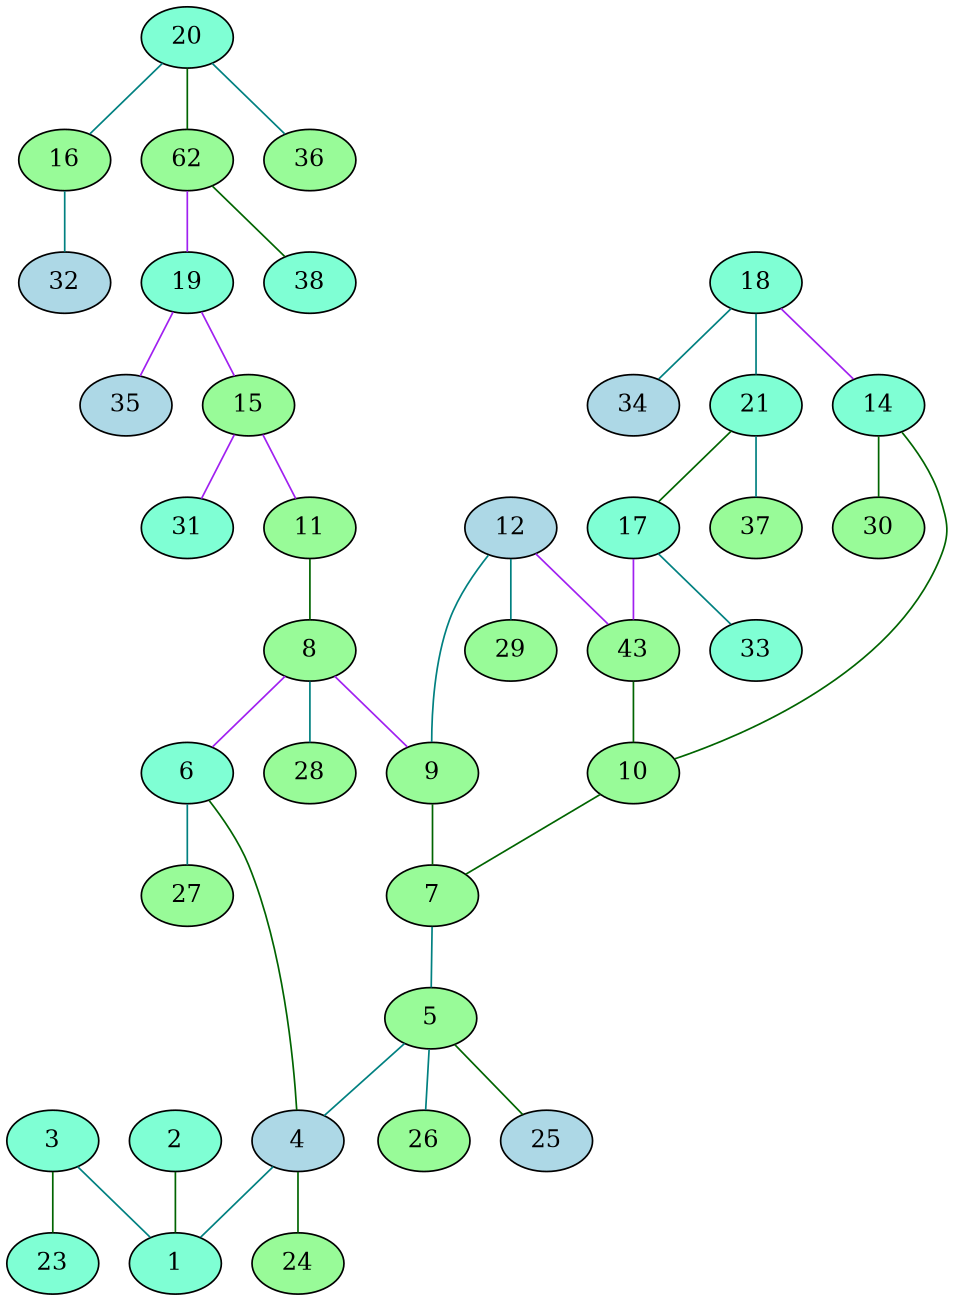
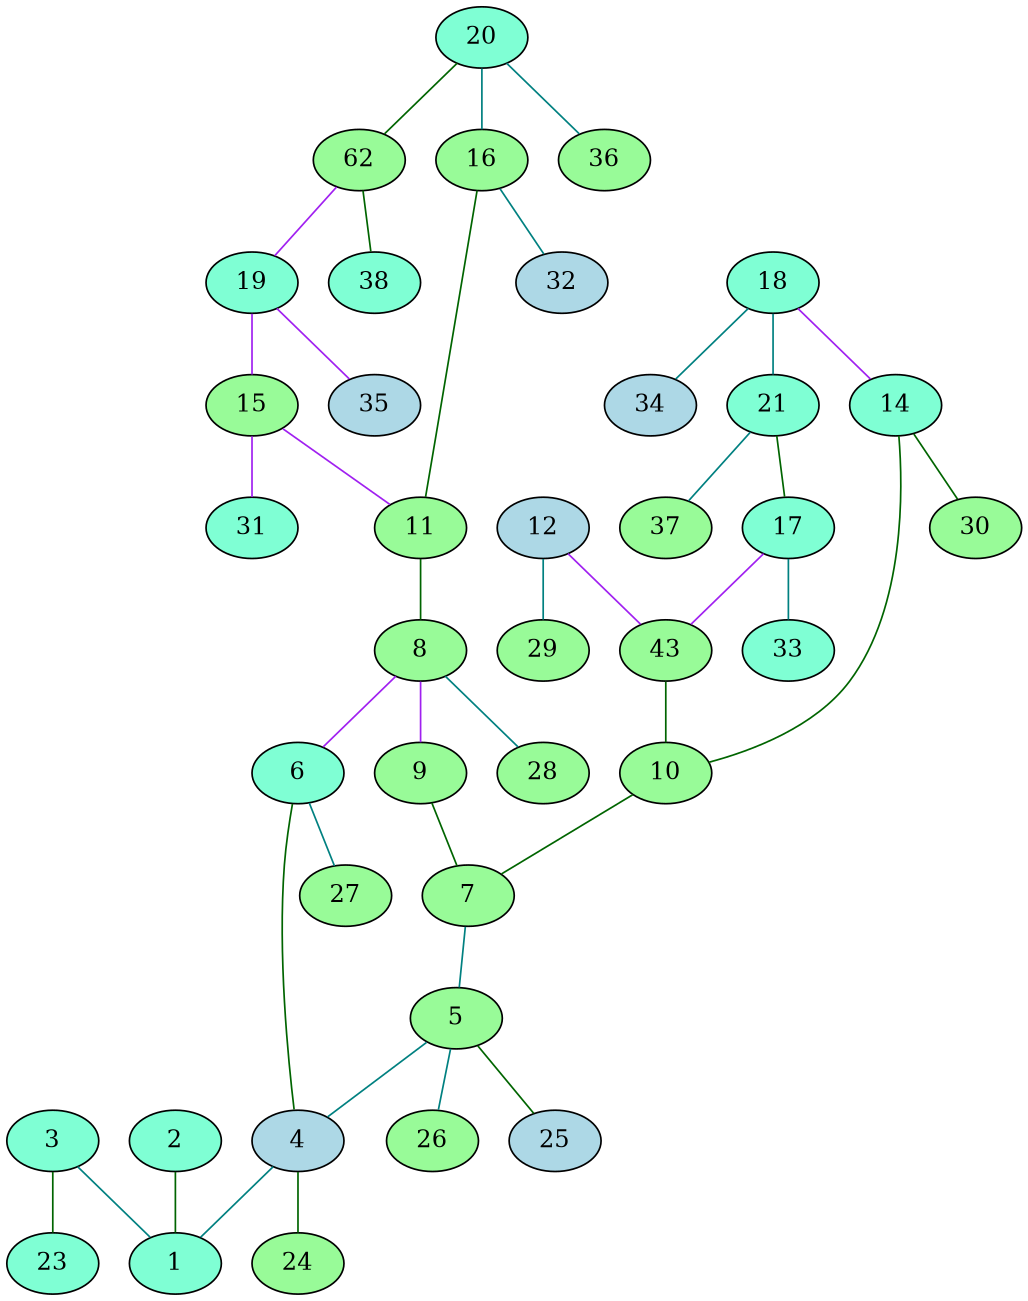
none -> (451, 344)
(443, 643) -> none
